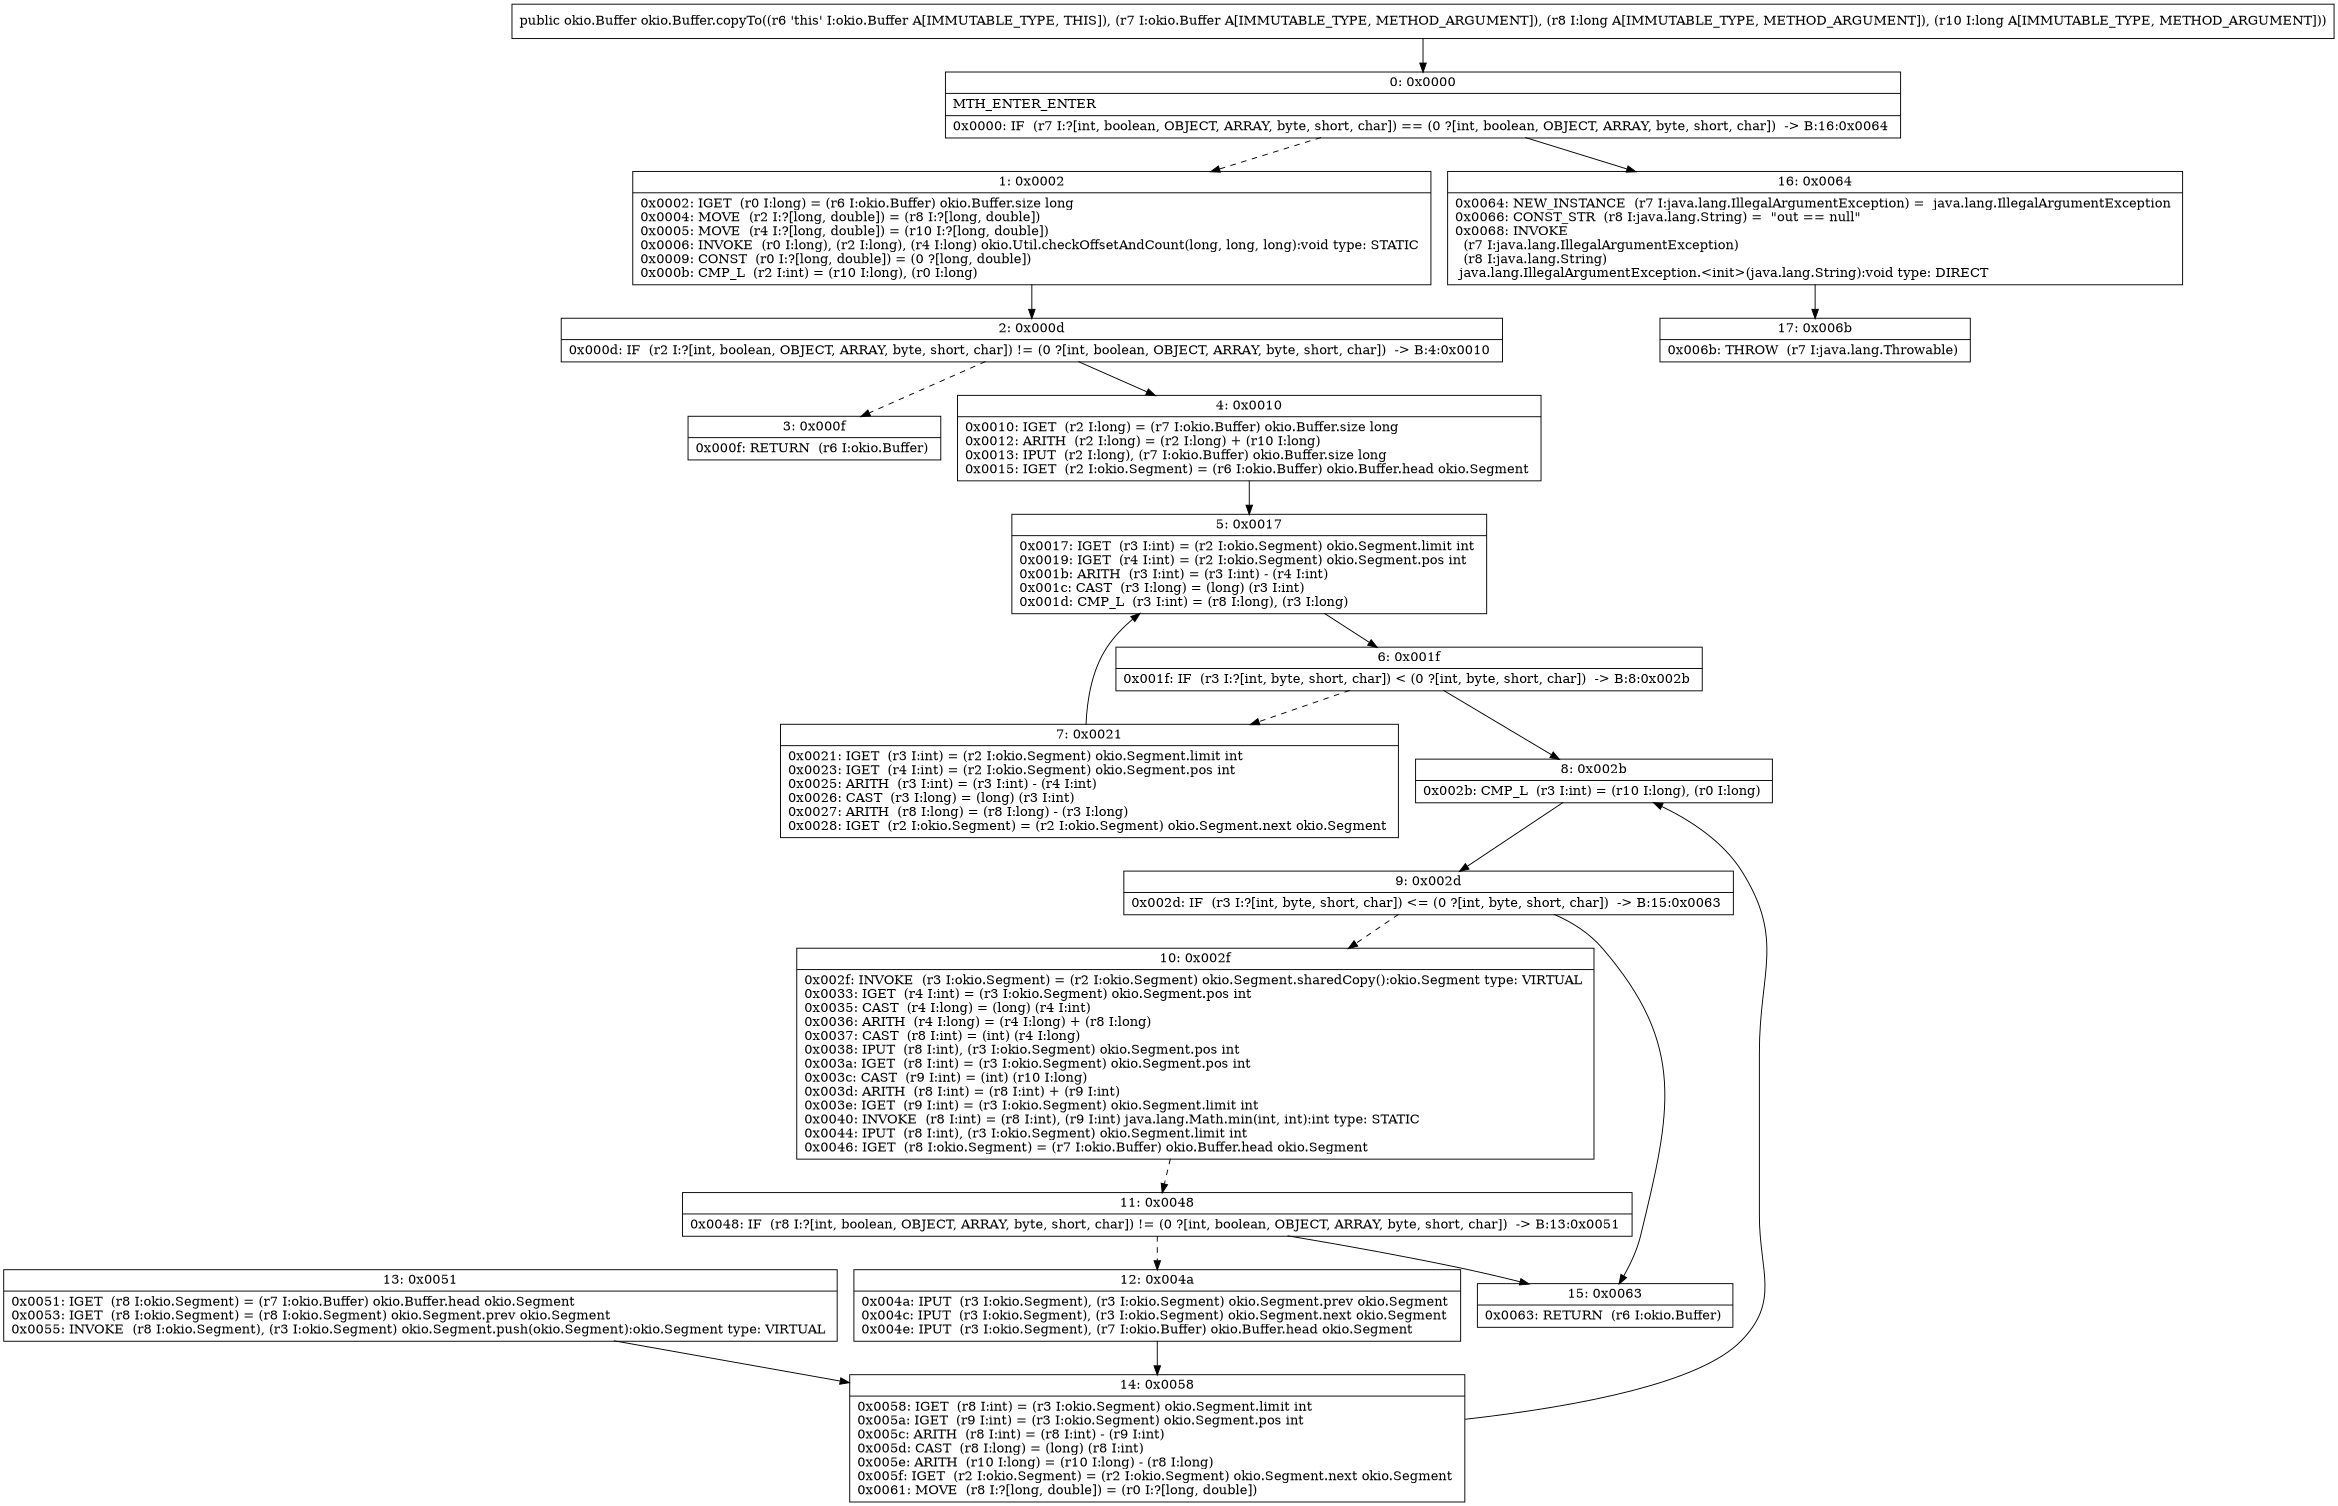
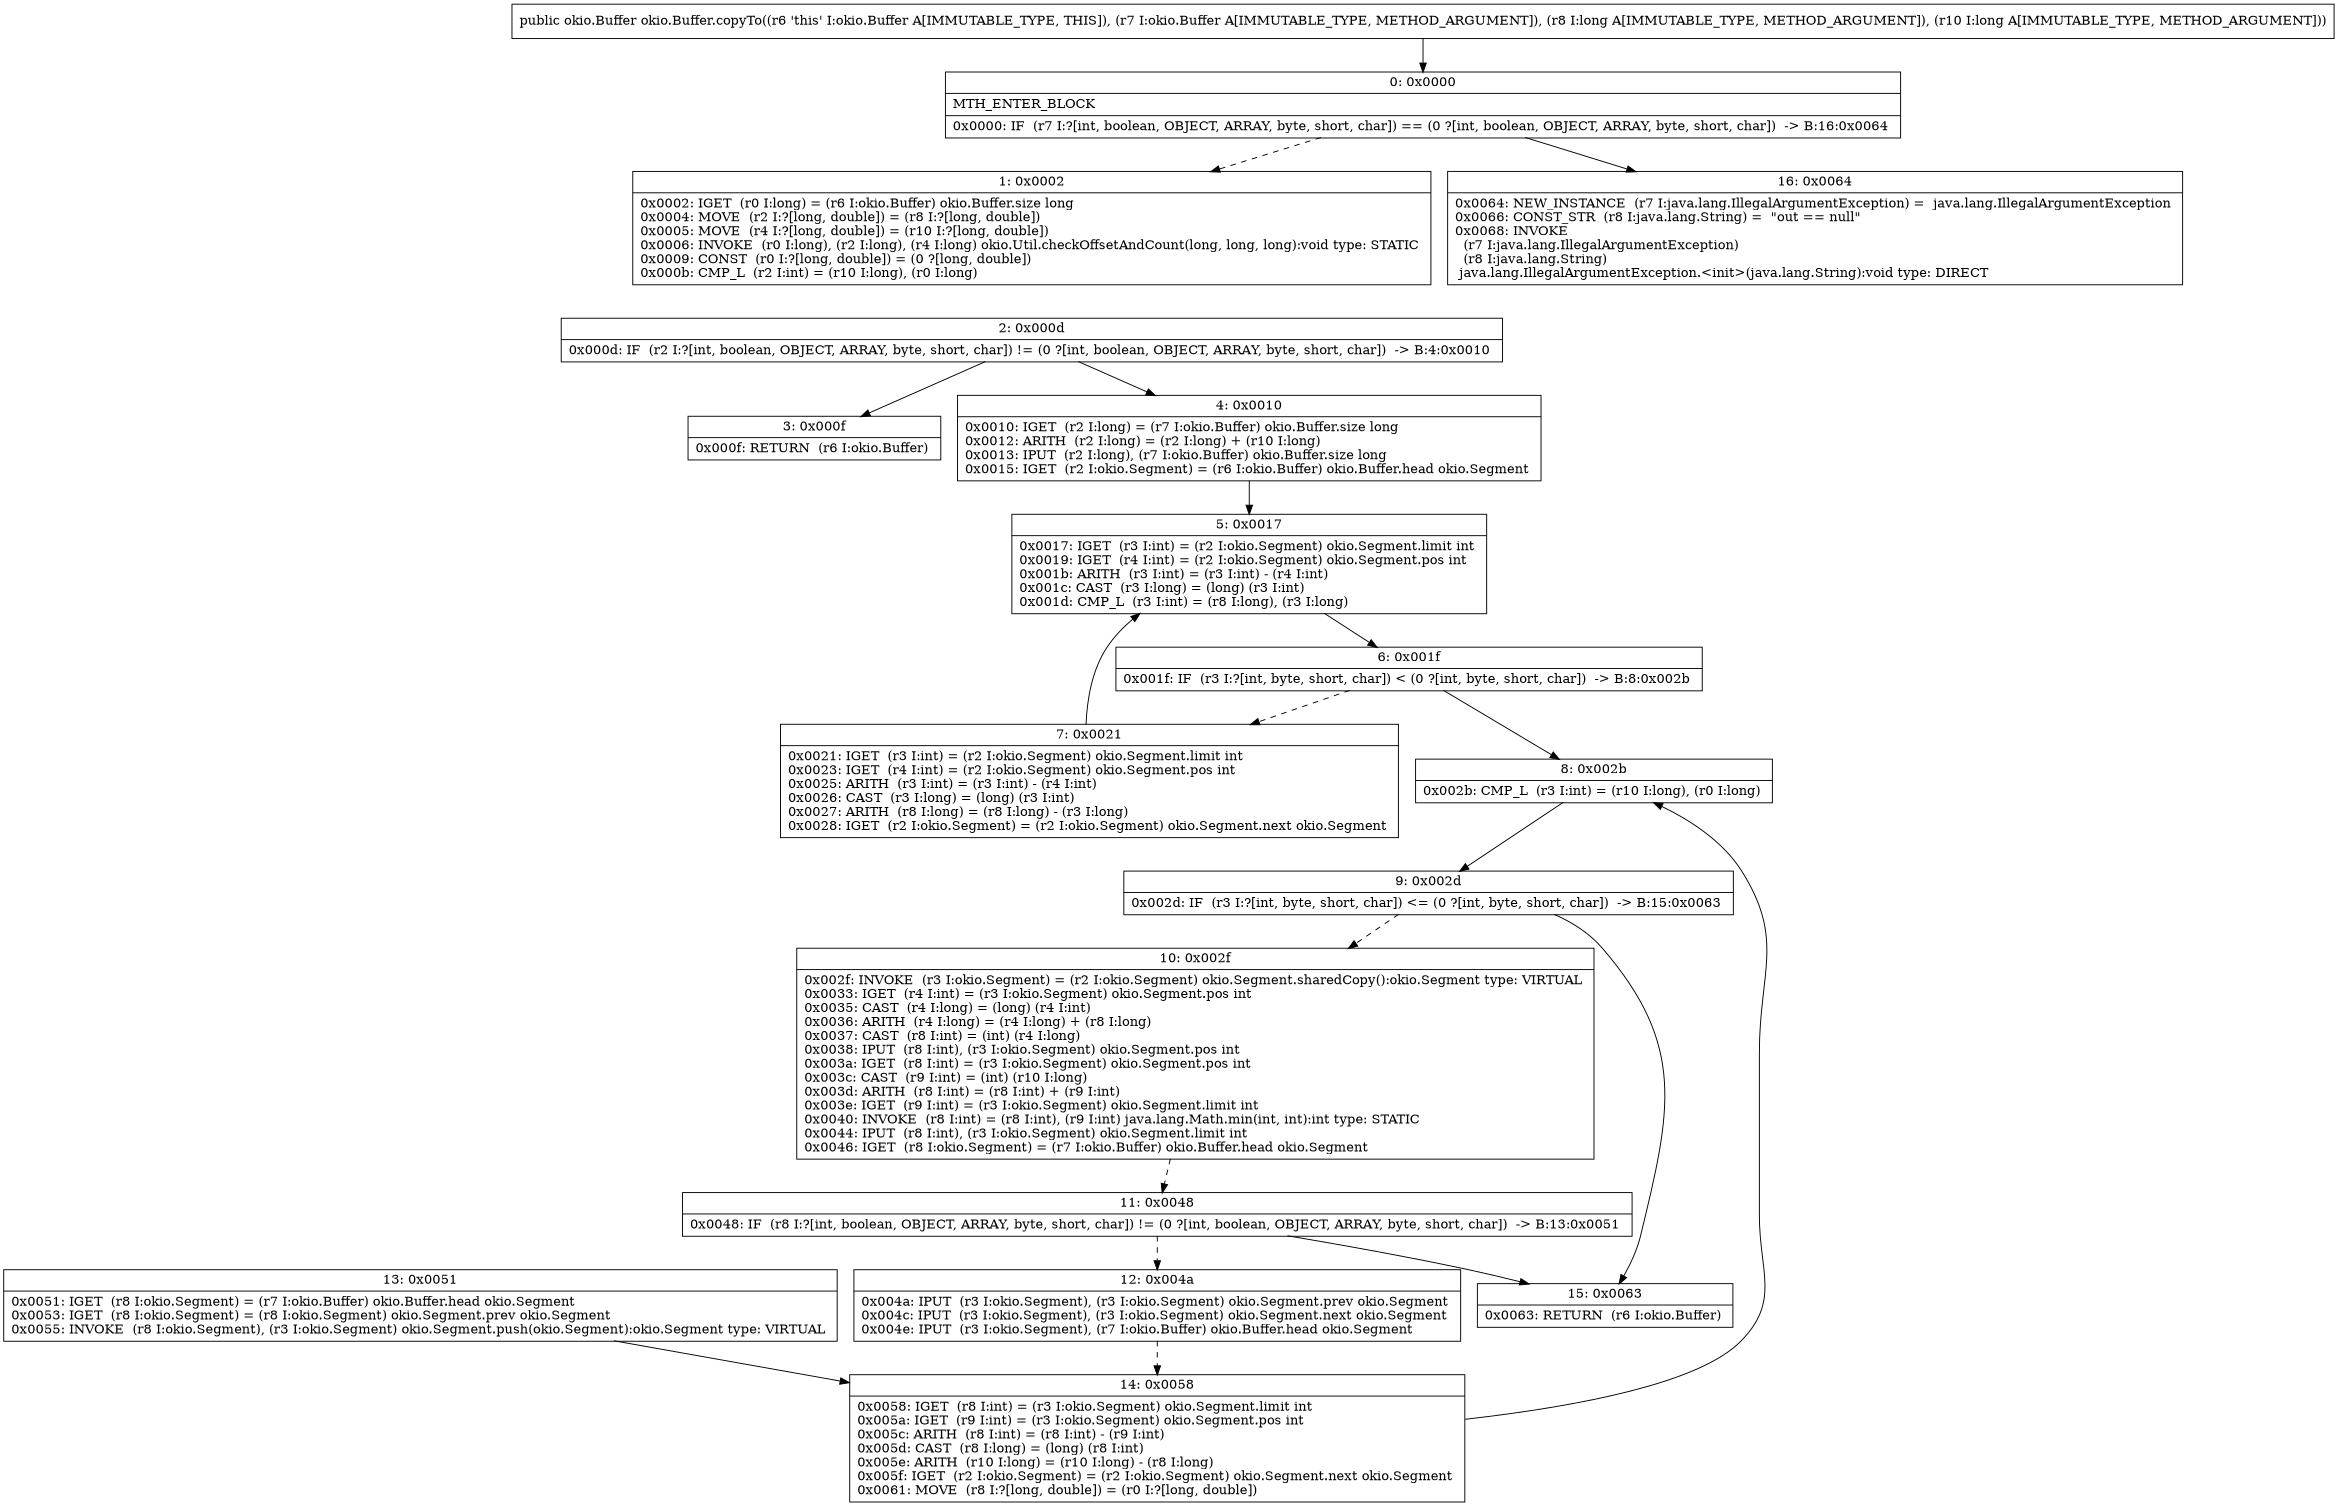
(1024, 104) -> (1024, 104)
(1032, 297) -> none
(1815, 340) -> none
(928, 387) -> (928, 387)
(1157, 1353) -> (1157, 1353)
